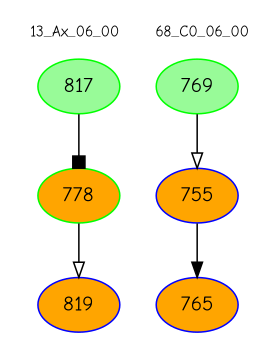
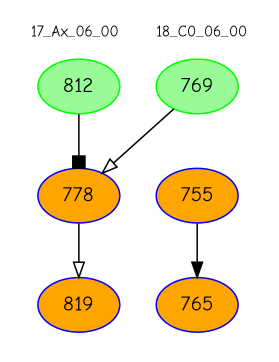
(75, 33) -> (75, 33)
(202, 33) -> (202, 33)
(79, 86) -> (79, 86)
(197, 134) -> (154, 126)
(79, 196) -> (79, 196)
